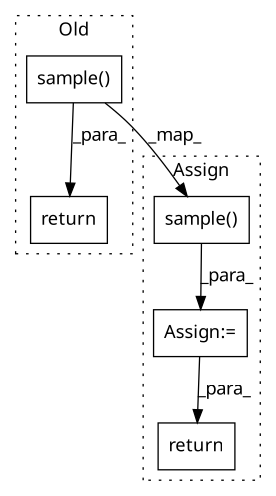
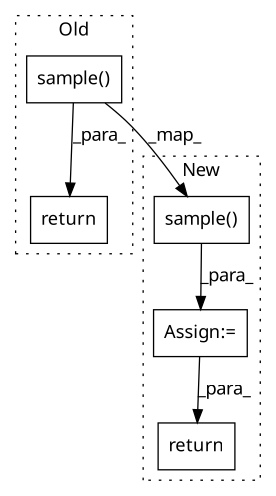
(202, 171) -> (202, 171)
